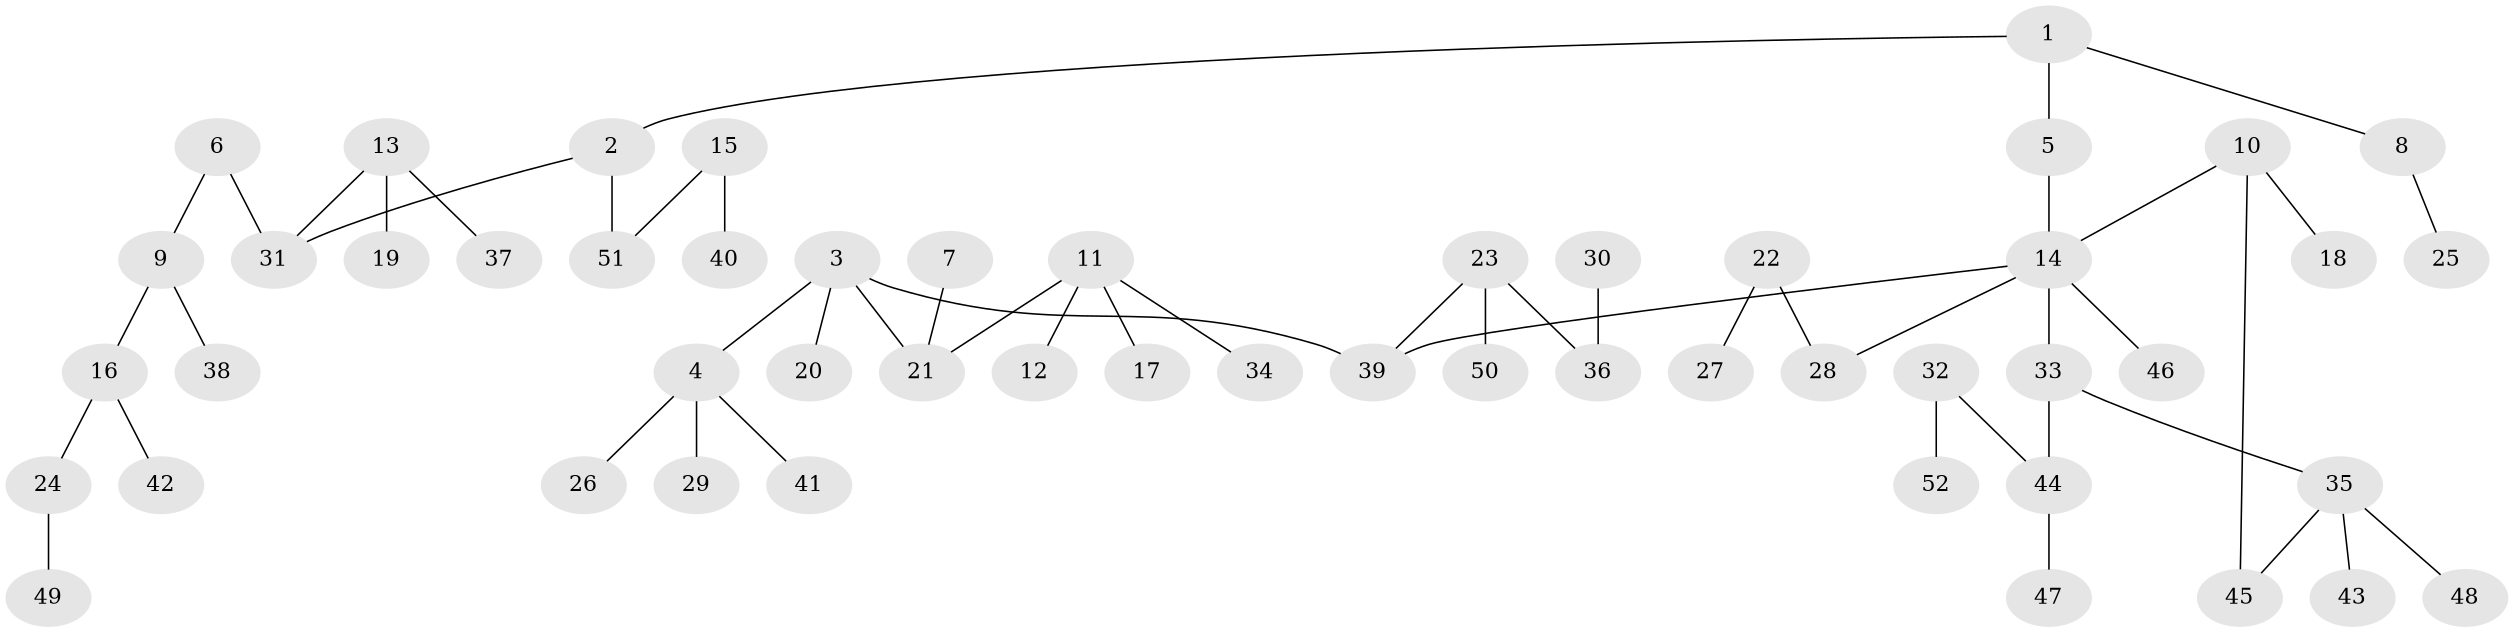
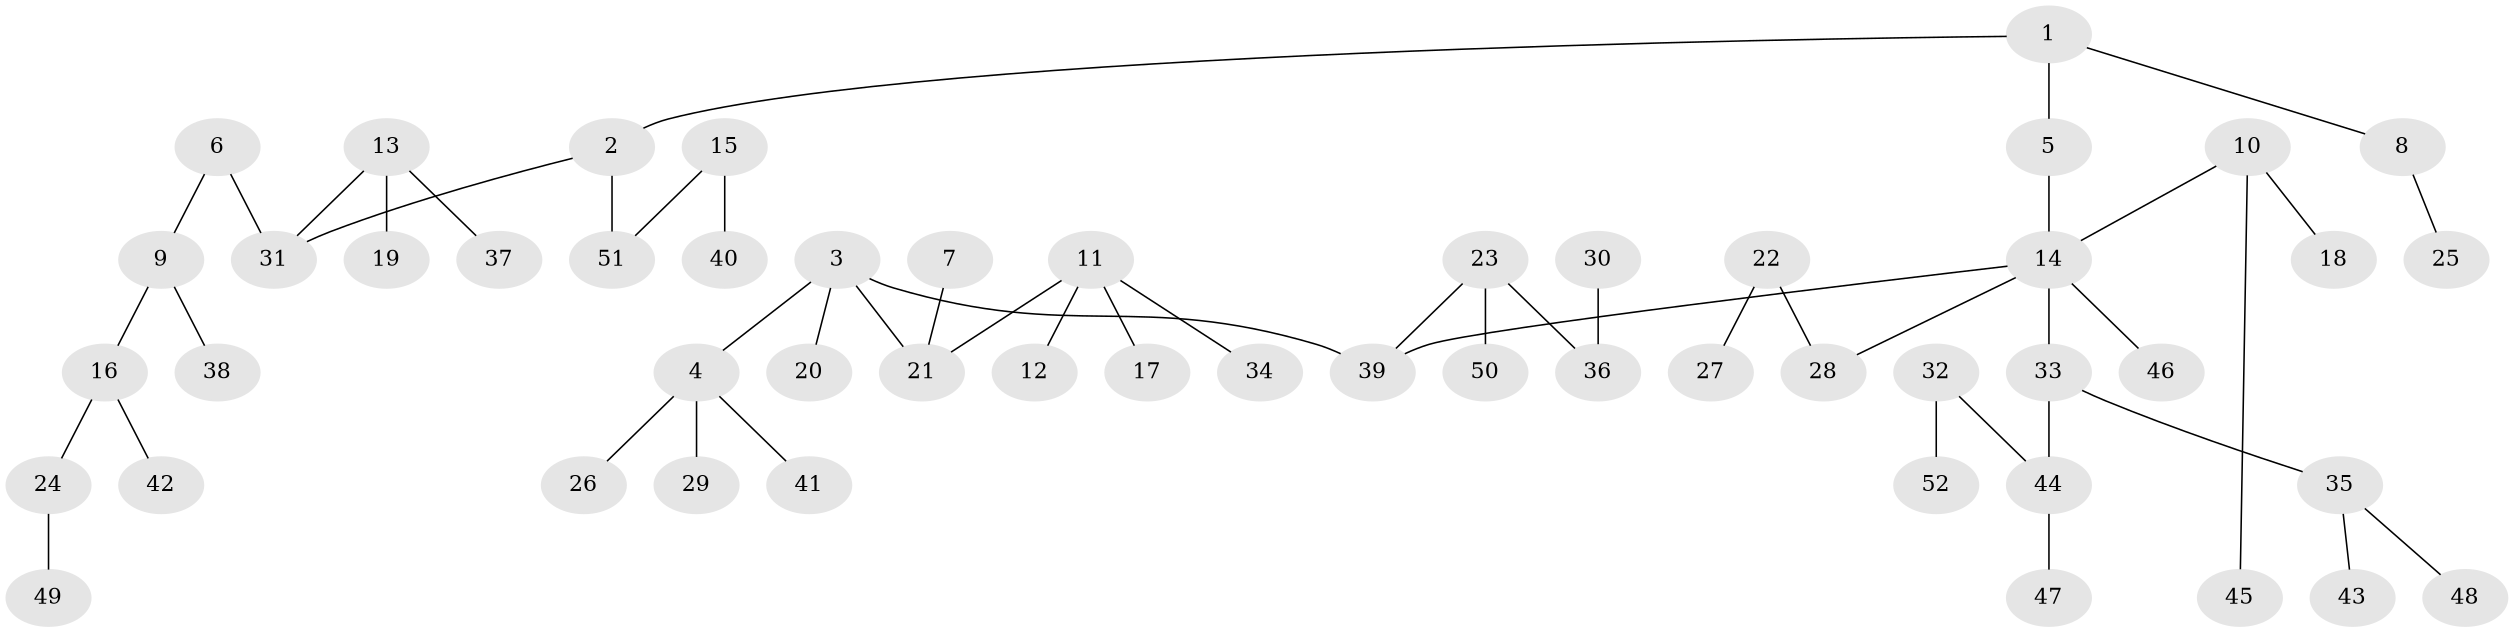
(2290, 542) -> none
